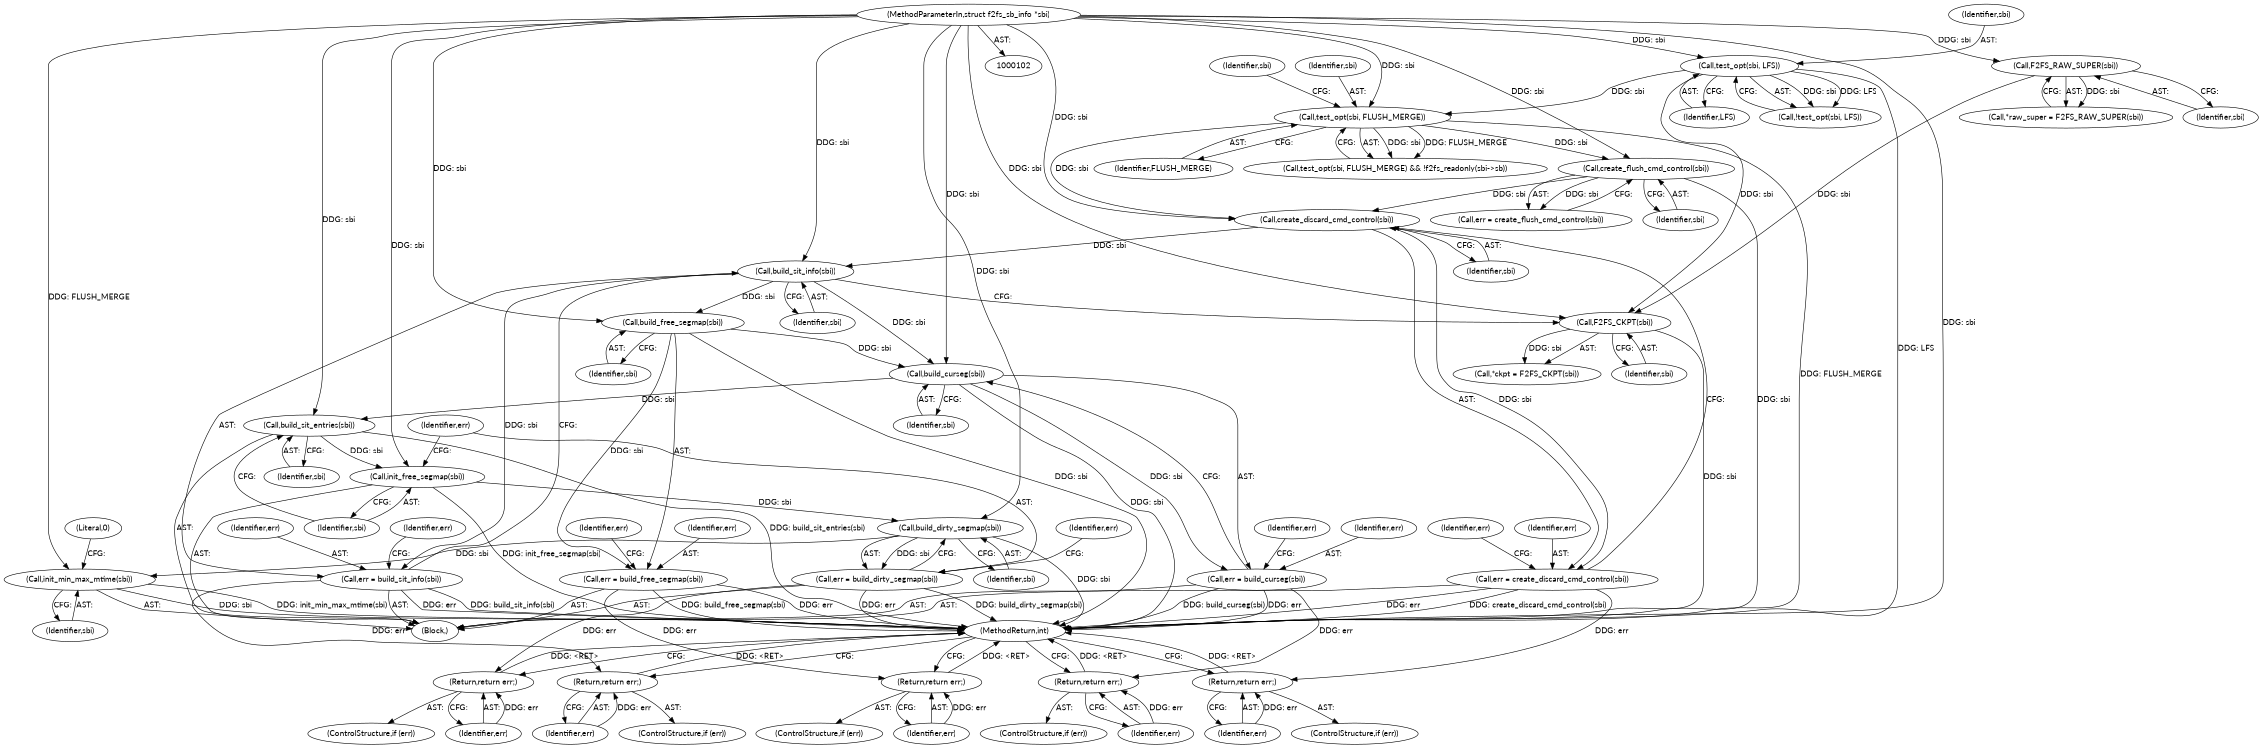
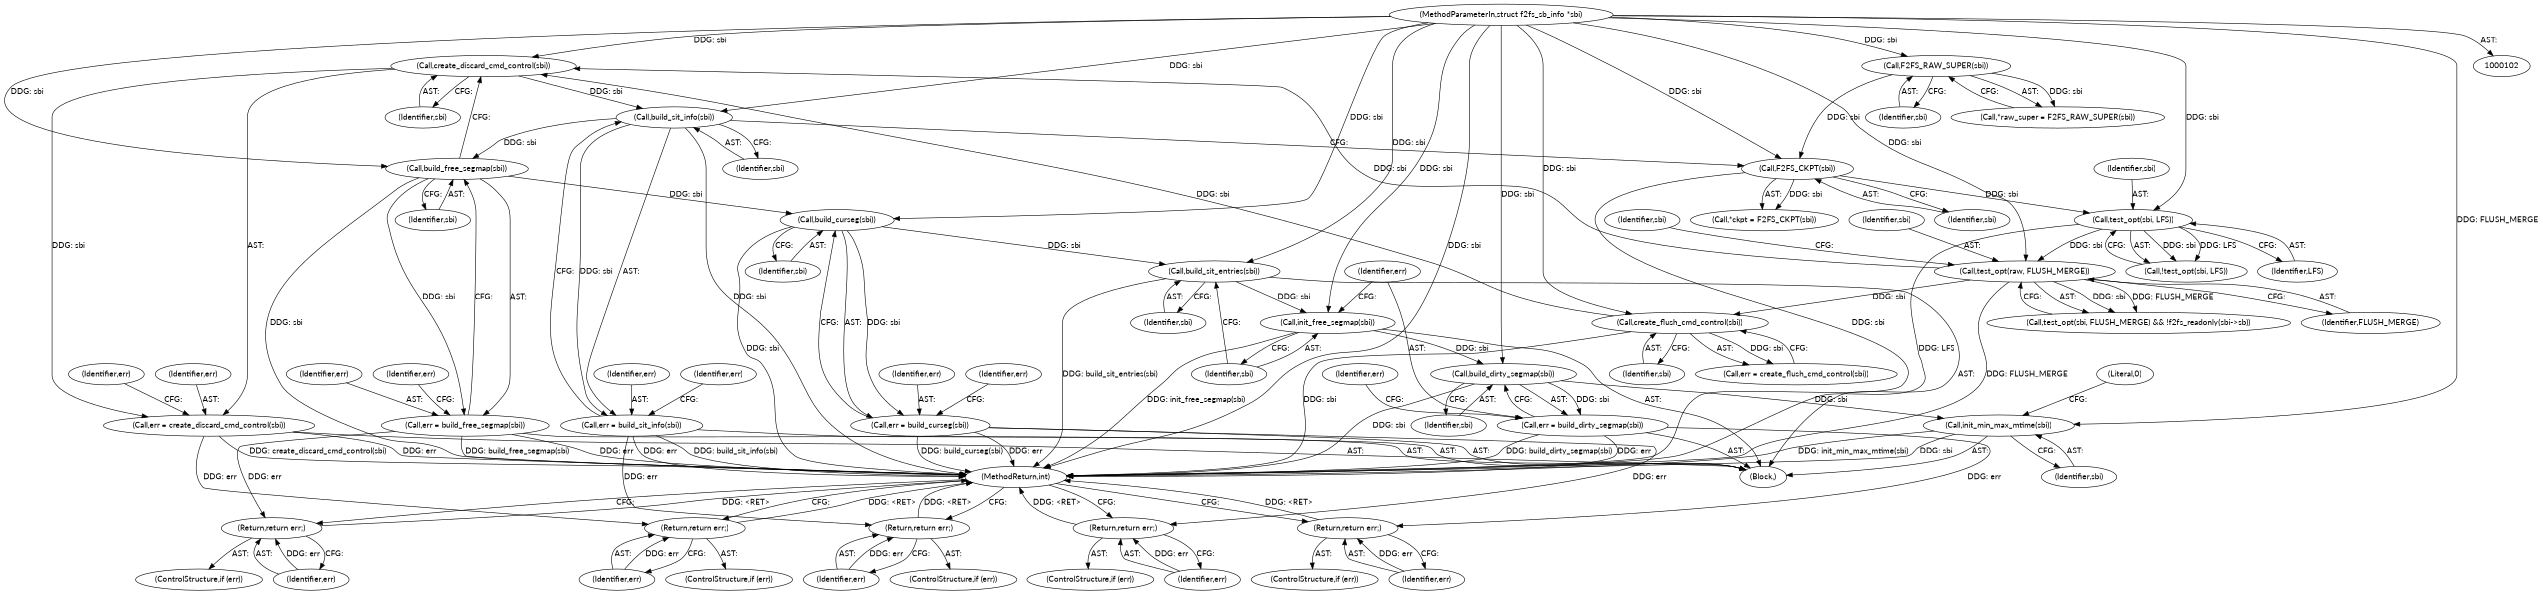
(1362, 117) -> (2025, 272)
(1743, 176) -> (1962, 194)
none -> (475, 299)
(1684, 311) -> (470, 120)
(872, 319) -> (775, 339)
